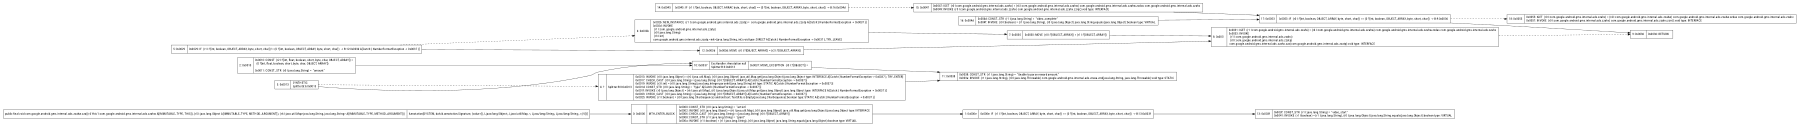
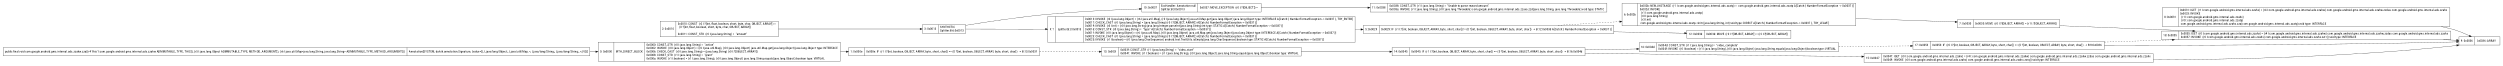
(880, 8) -> (1723, 55)
(1215, 14) -> (2305, 56)
(1208, 20) -> (1875, 46)
(1660, 34) -> (2487, 41)
(1563, 35) -> (2456, 30)
(1159, 36) -> (2126, 28)
none -> (2450, 40)
(1006, 46) -> none
none -> (1611, 49)
none -> (1346, 52)
(523, 65) -> (849, 29)
(922, 81) -> (1358, 29)
(457, 86) -> (1006, 29)
(662, 114) -> (629, 52)
(1203, 114) -> (1069, 52)
